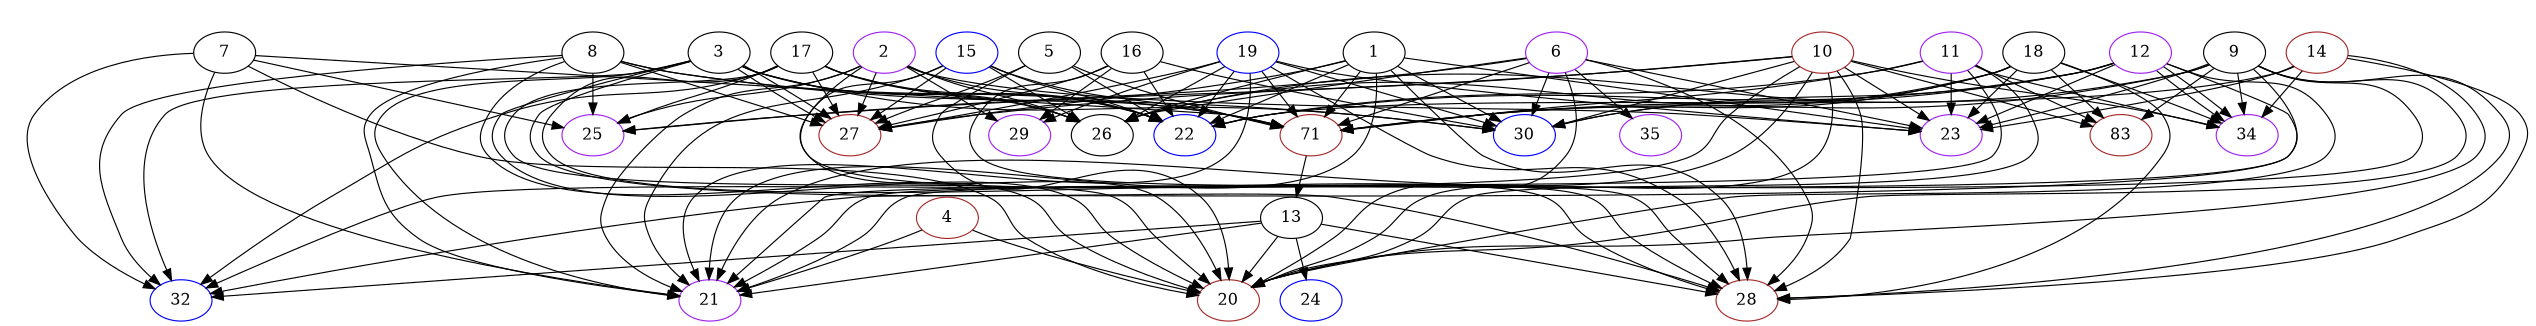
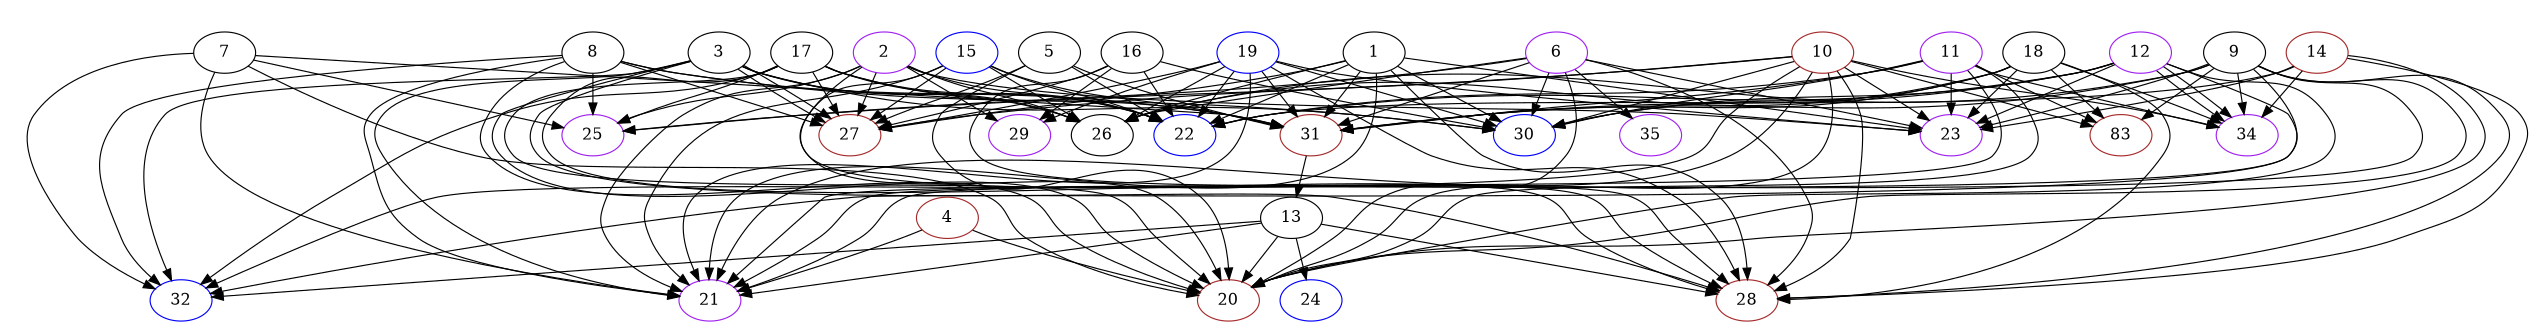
none -> (1744, 93)
(1311, 135) -> (1311, 135)
